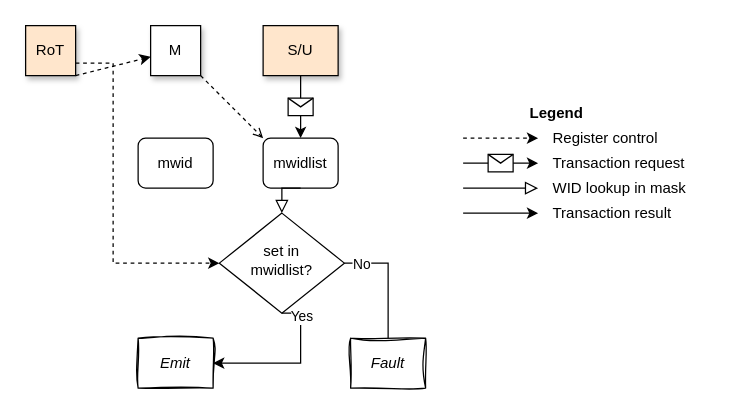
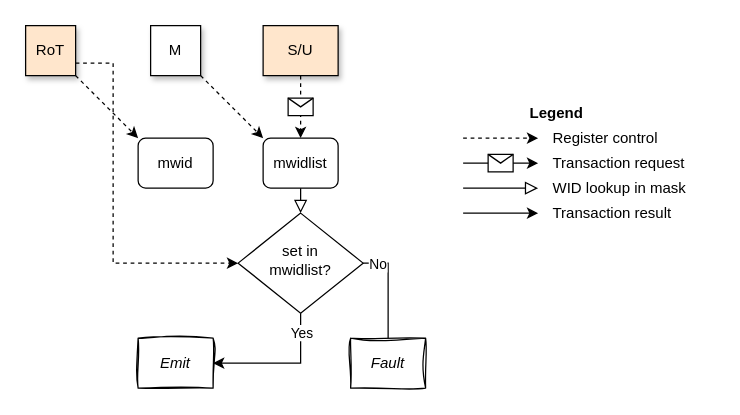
(109, 67) -> (104, 104)
(301, 88) -> (301, 88)
(258, 133) -> (256, 131)
(282, 263) -> (301, 263)
